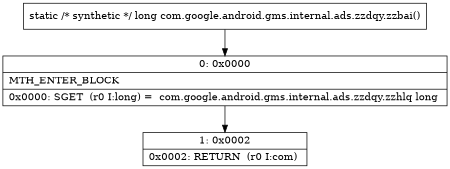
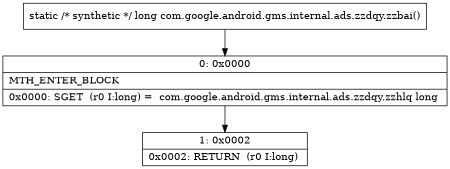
(225, 157) -> (225, 157)
